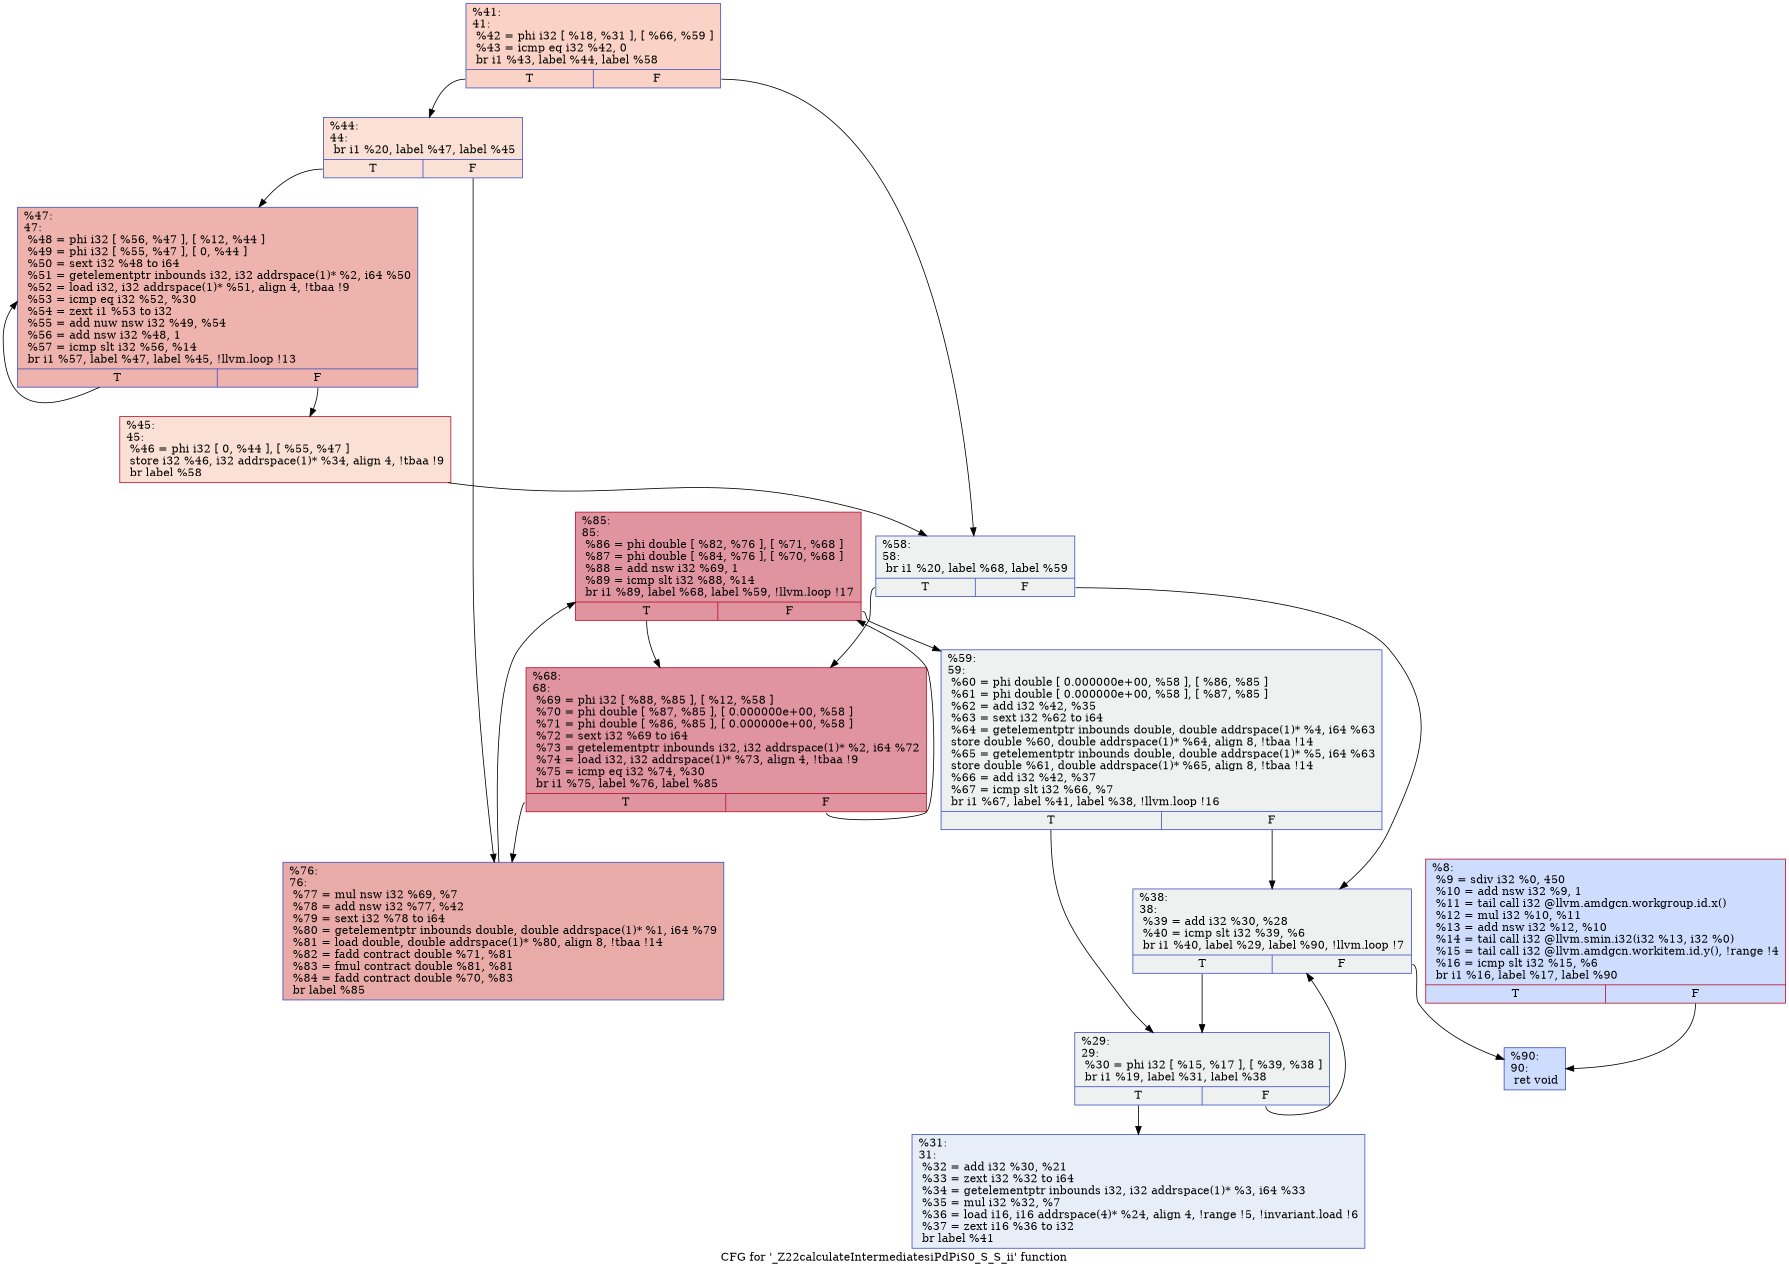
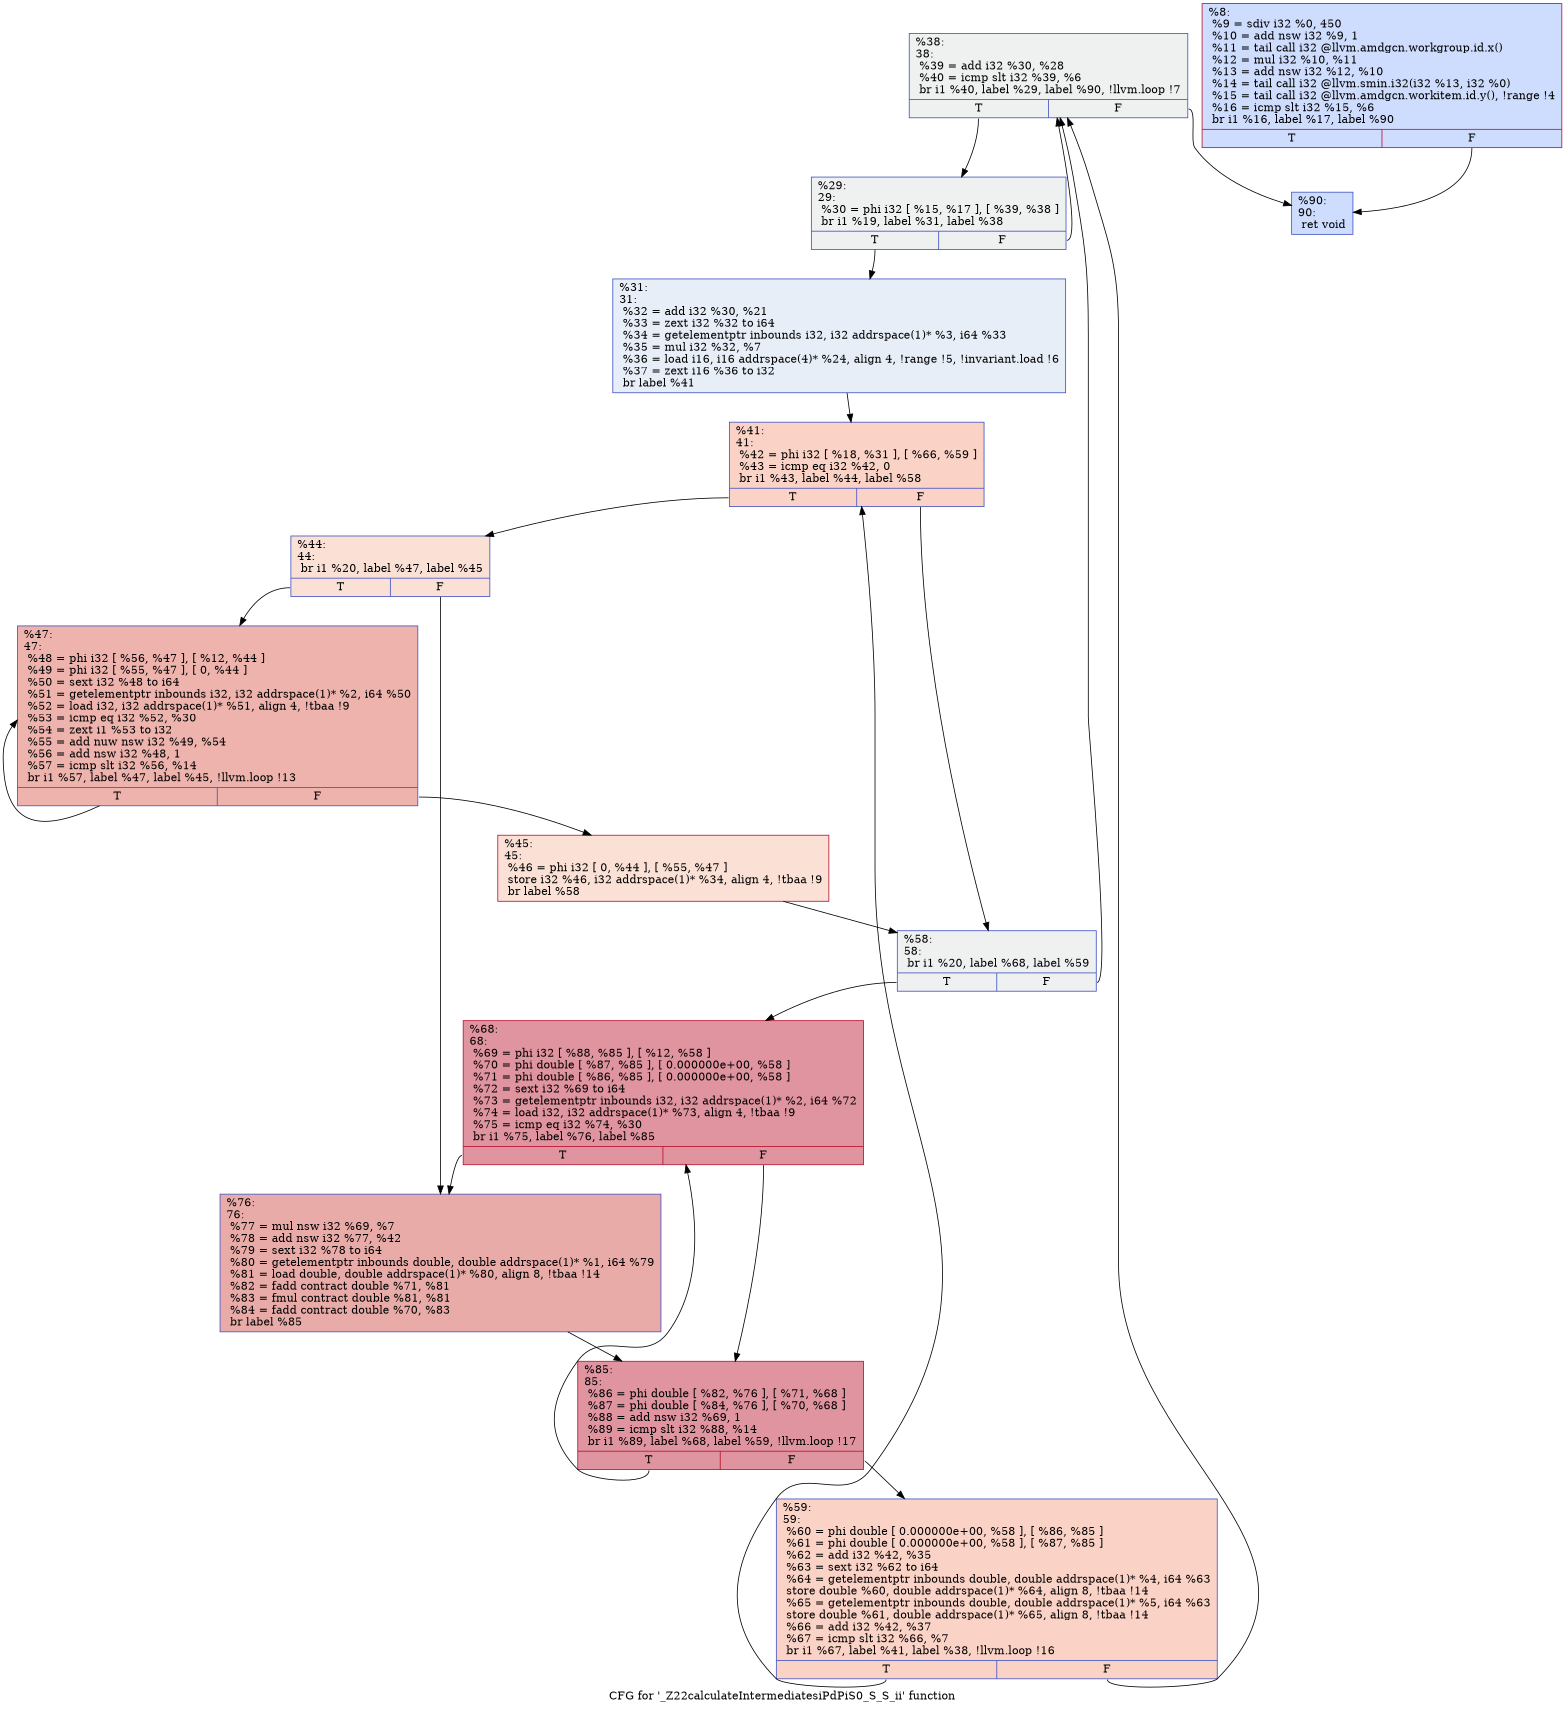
none -> (849, 404)
(1162, 740) -> (997, 1589)
(1078, 938) -> (935, 1206)
